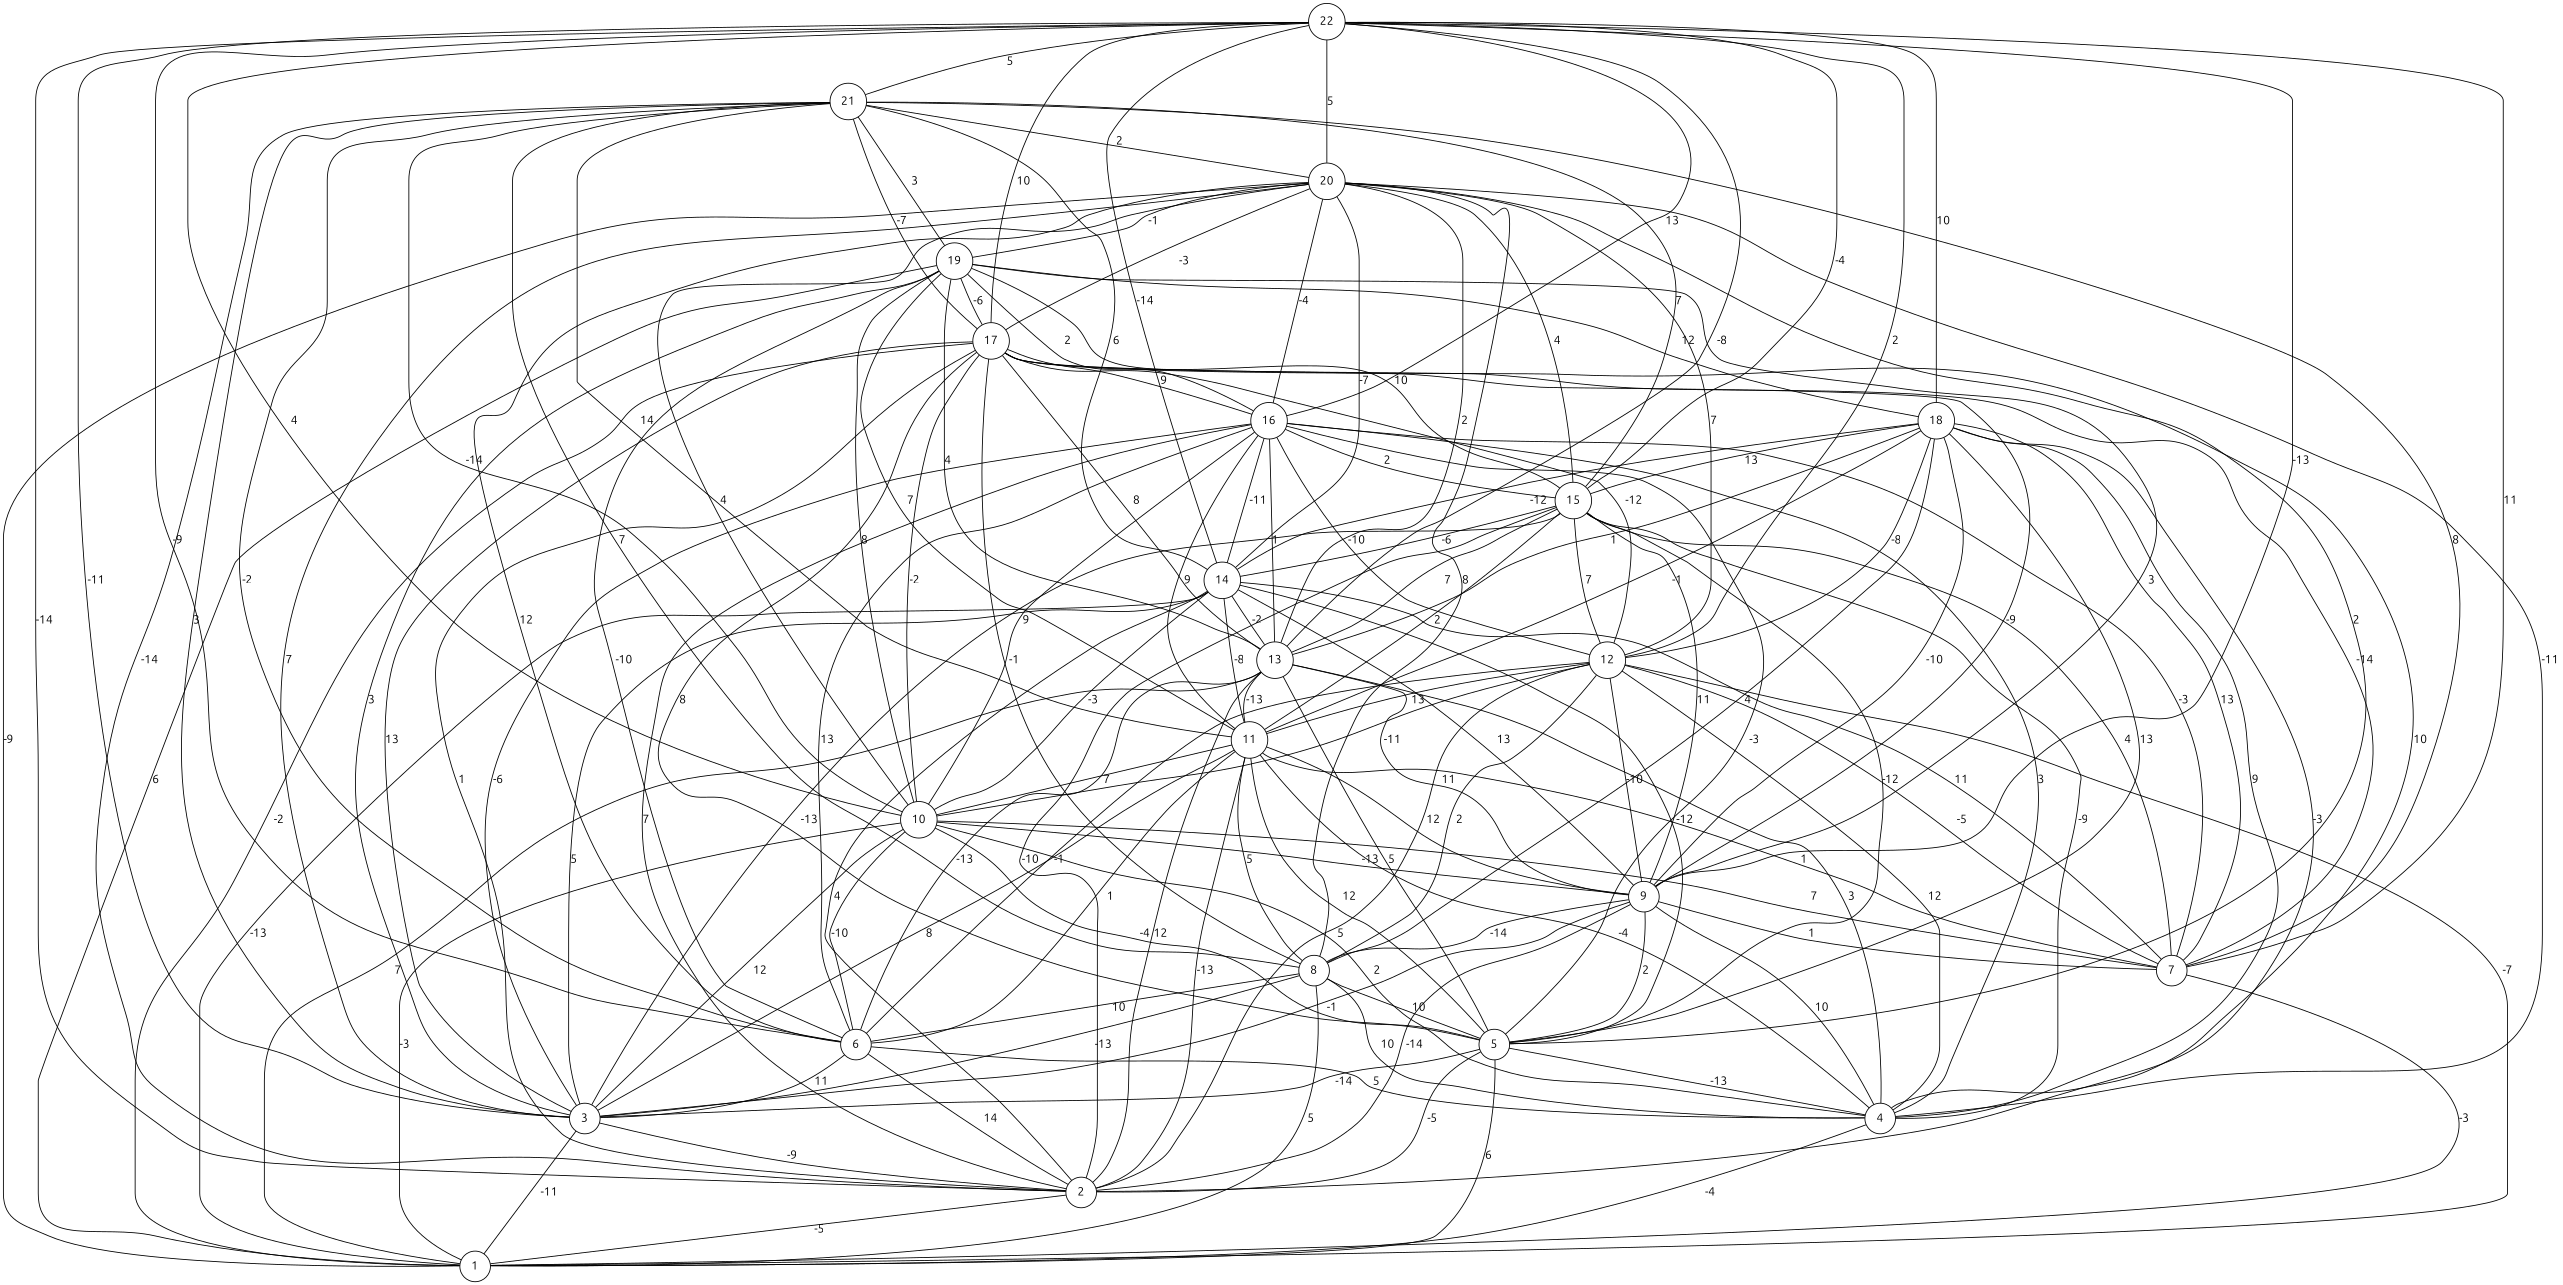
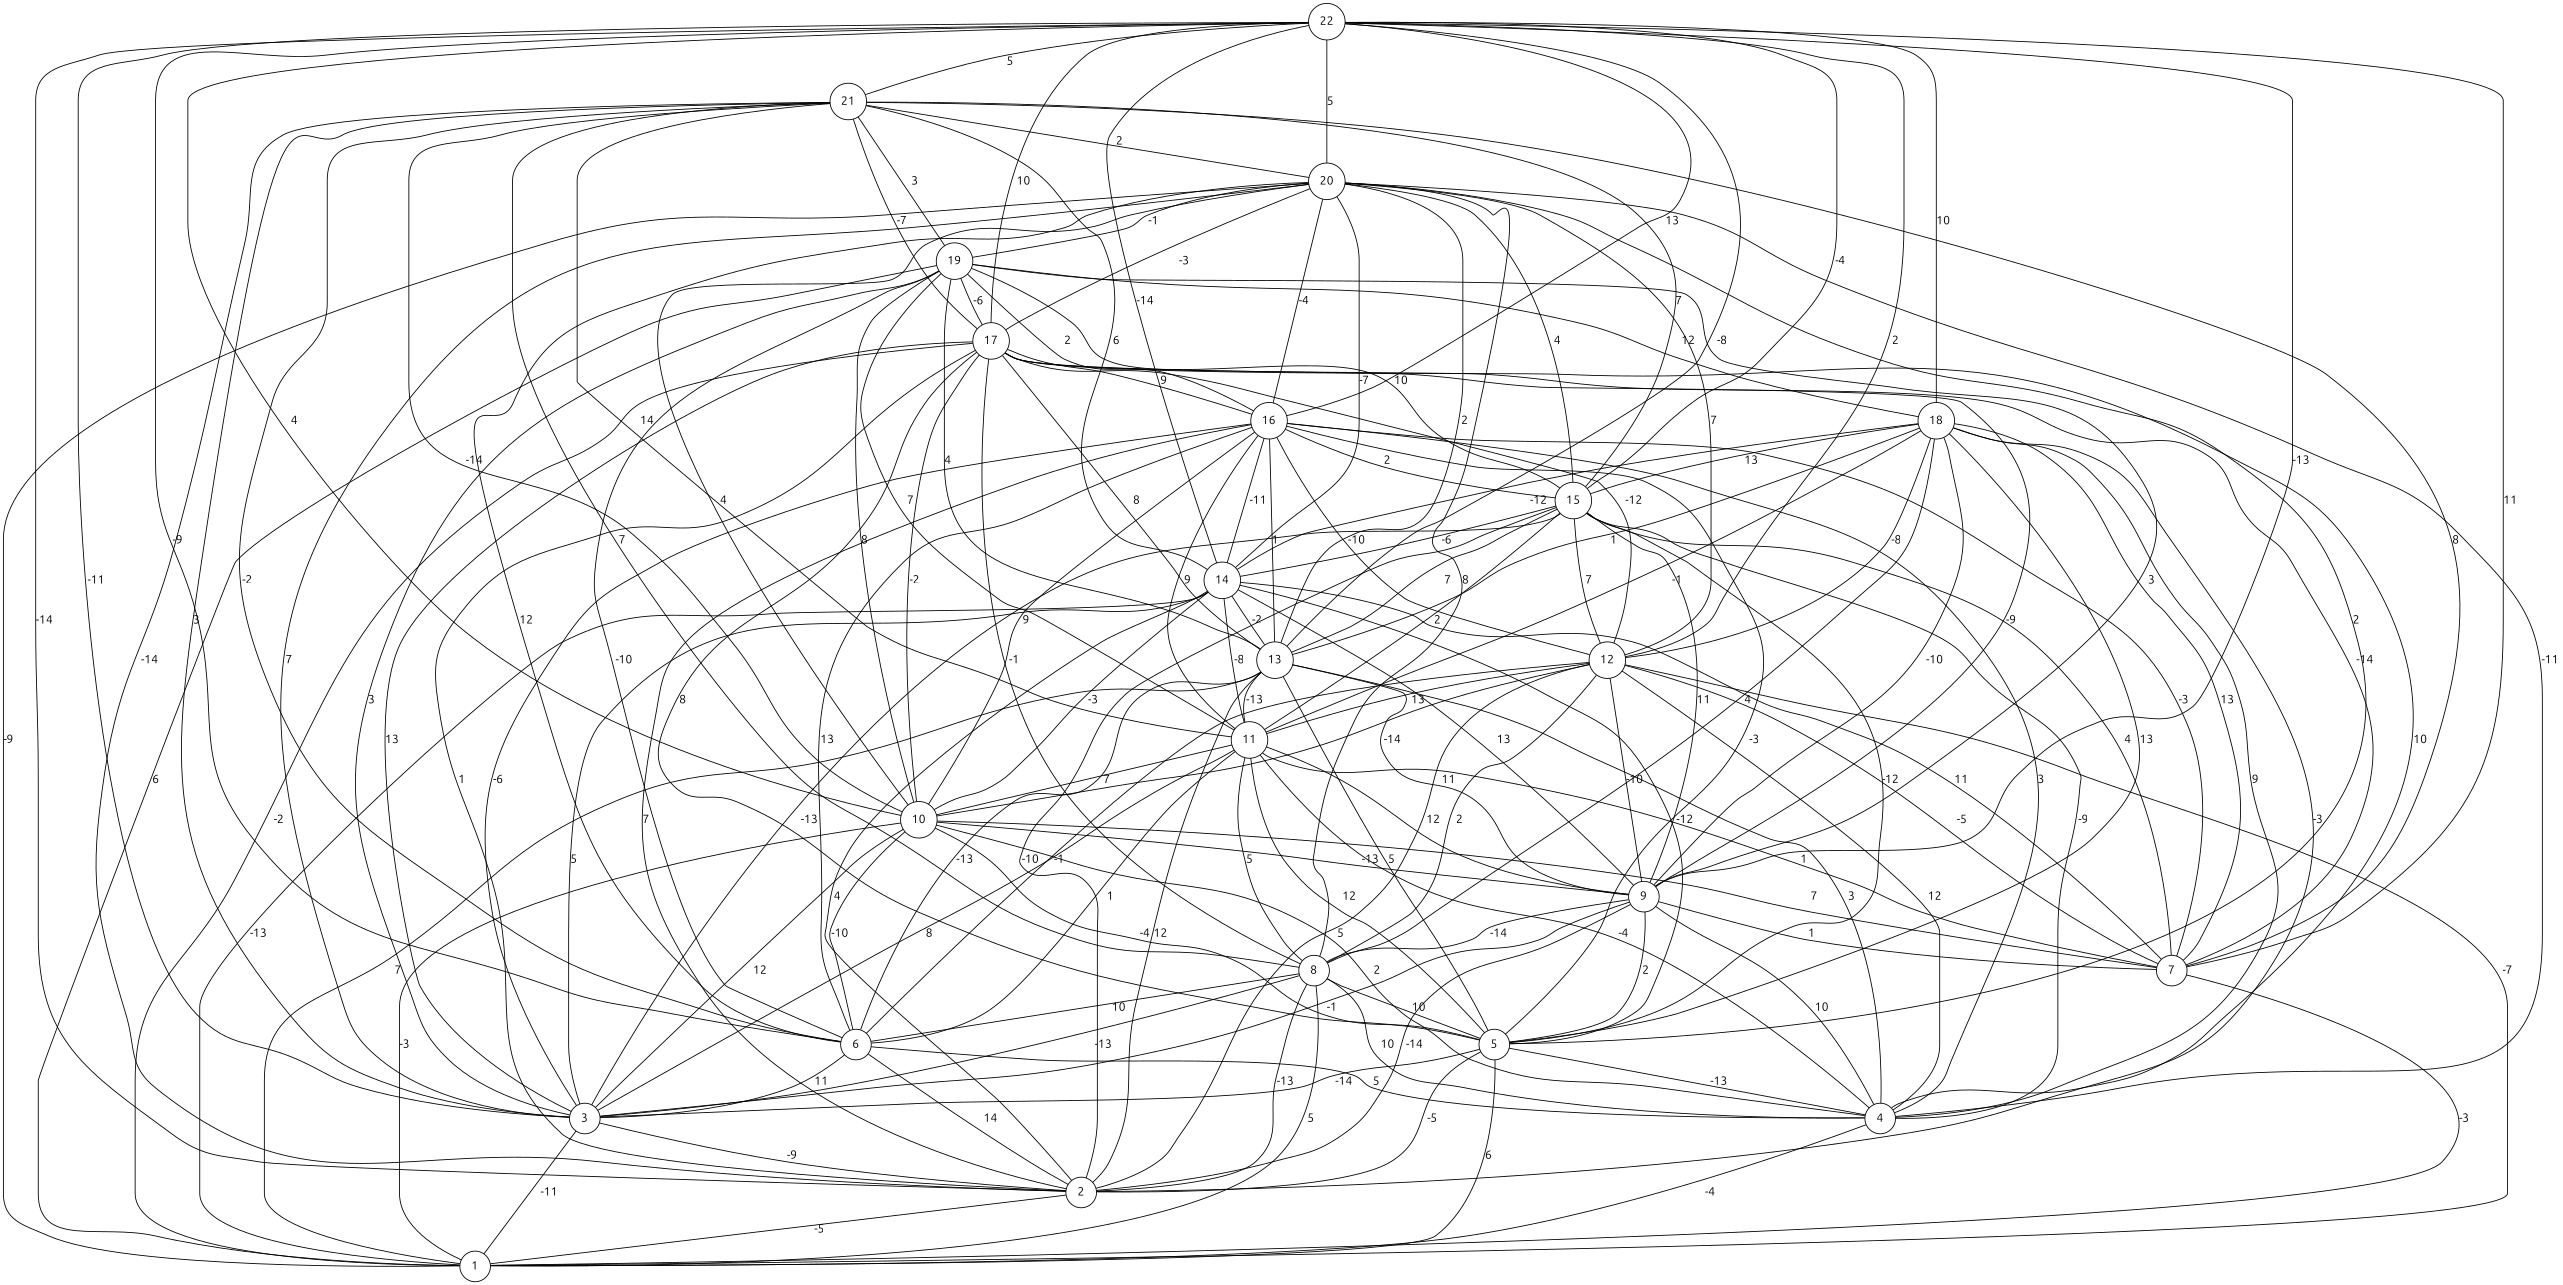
(1393, 740) -> (1393, 740)
(1195, 978) -> (1264, 1153)
